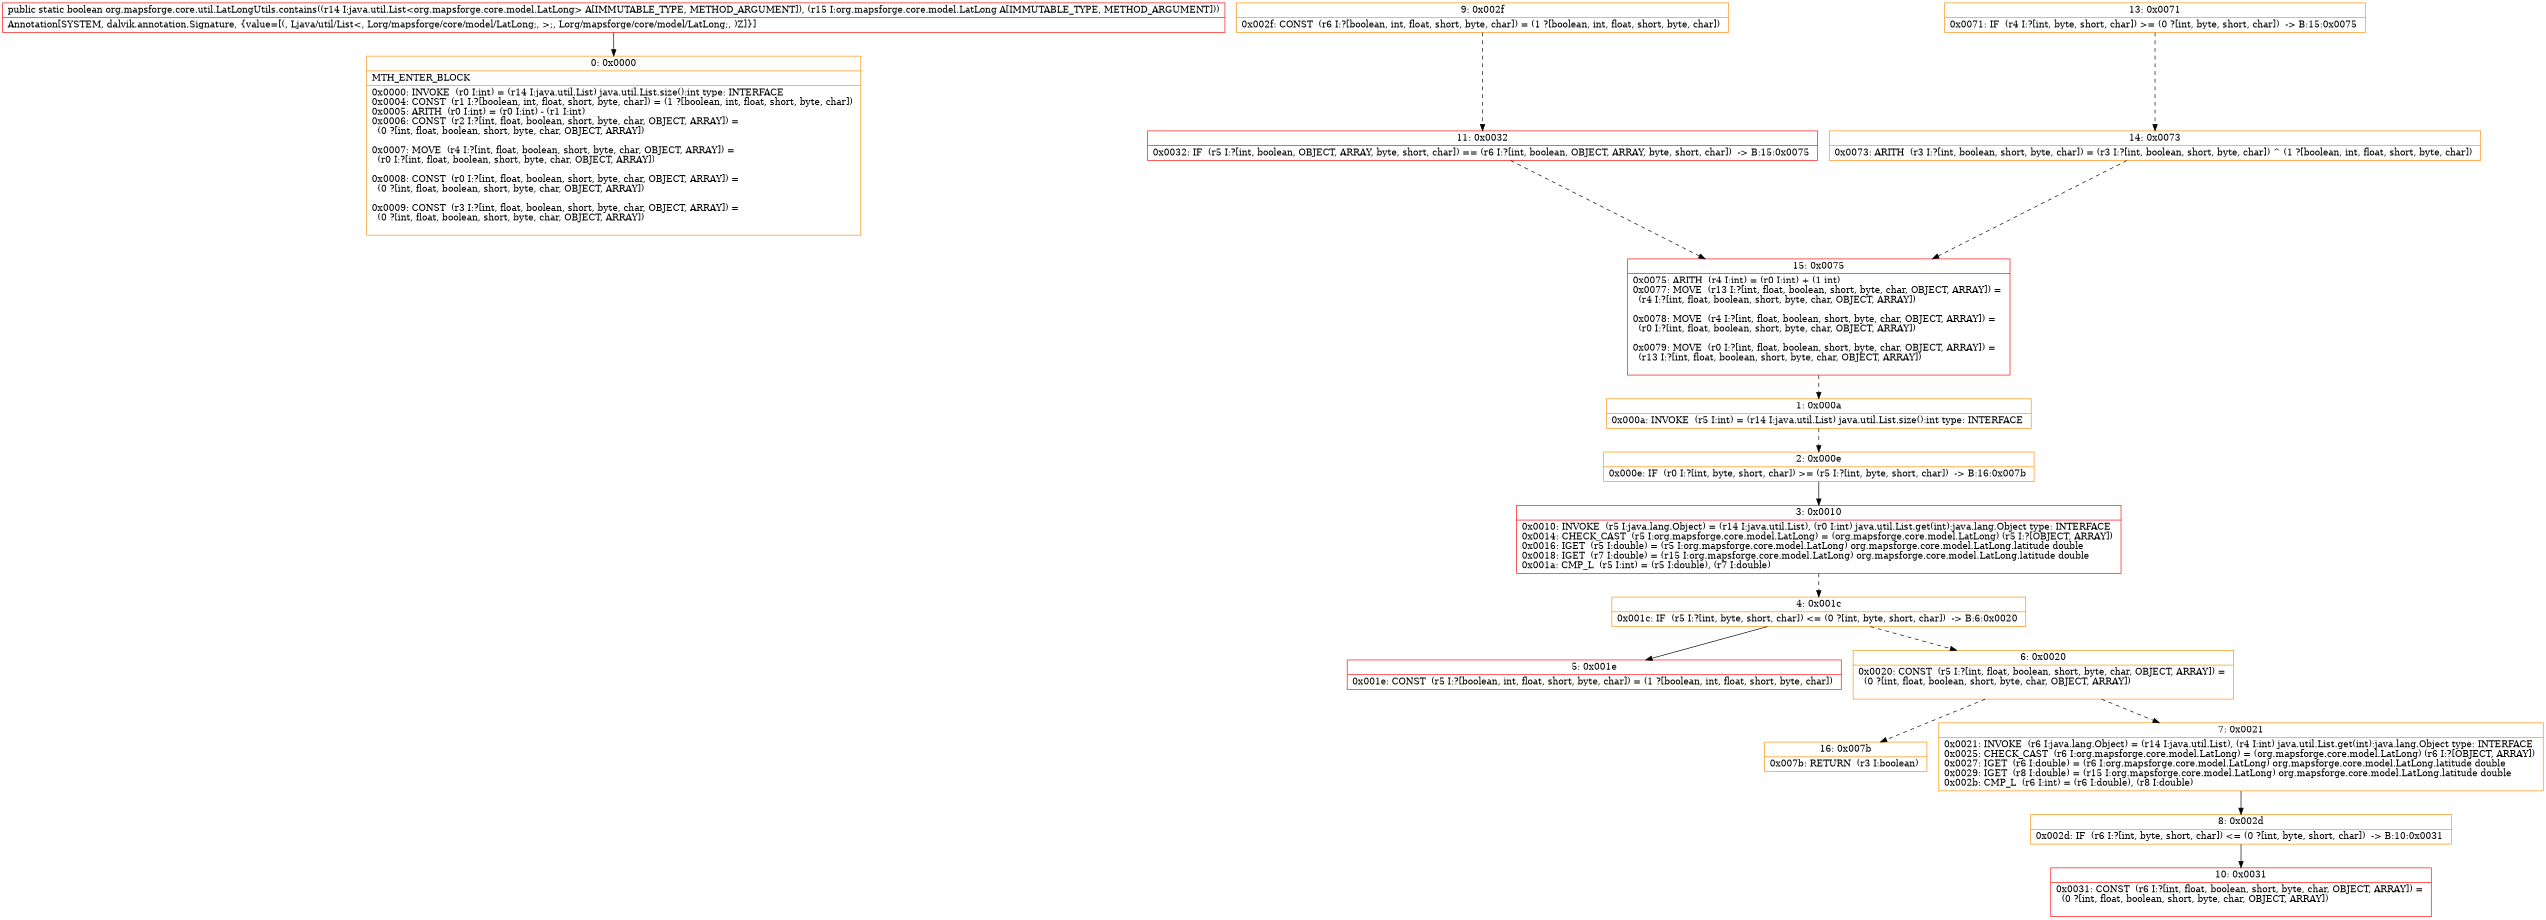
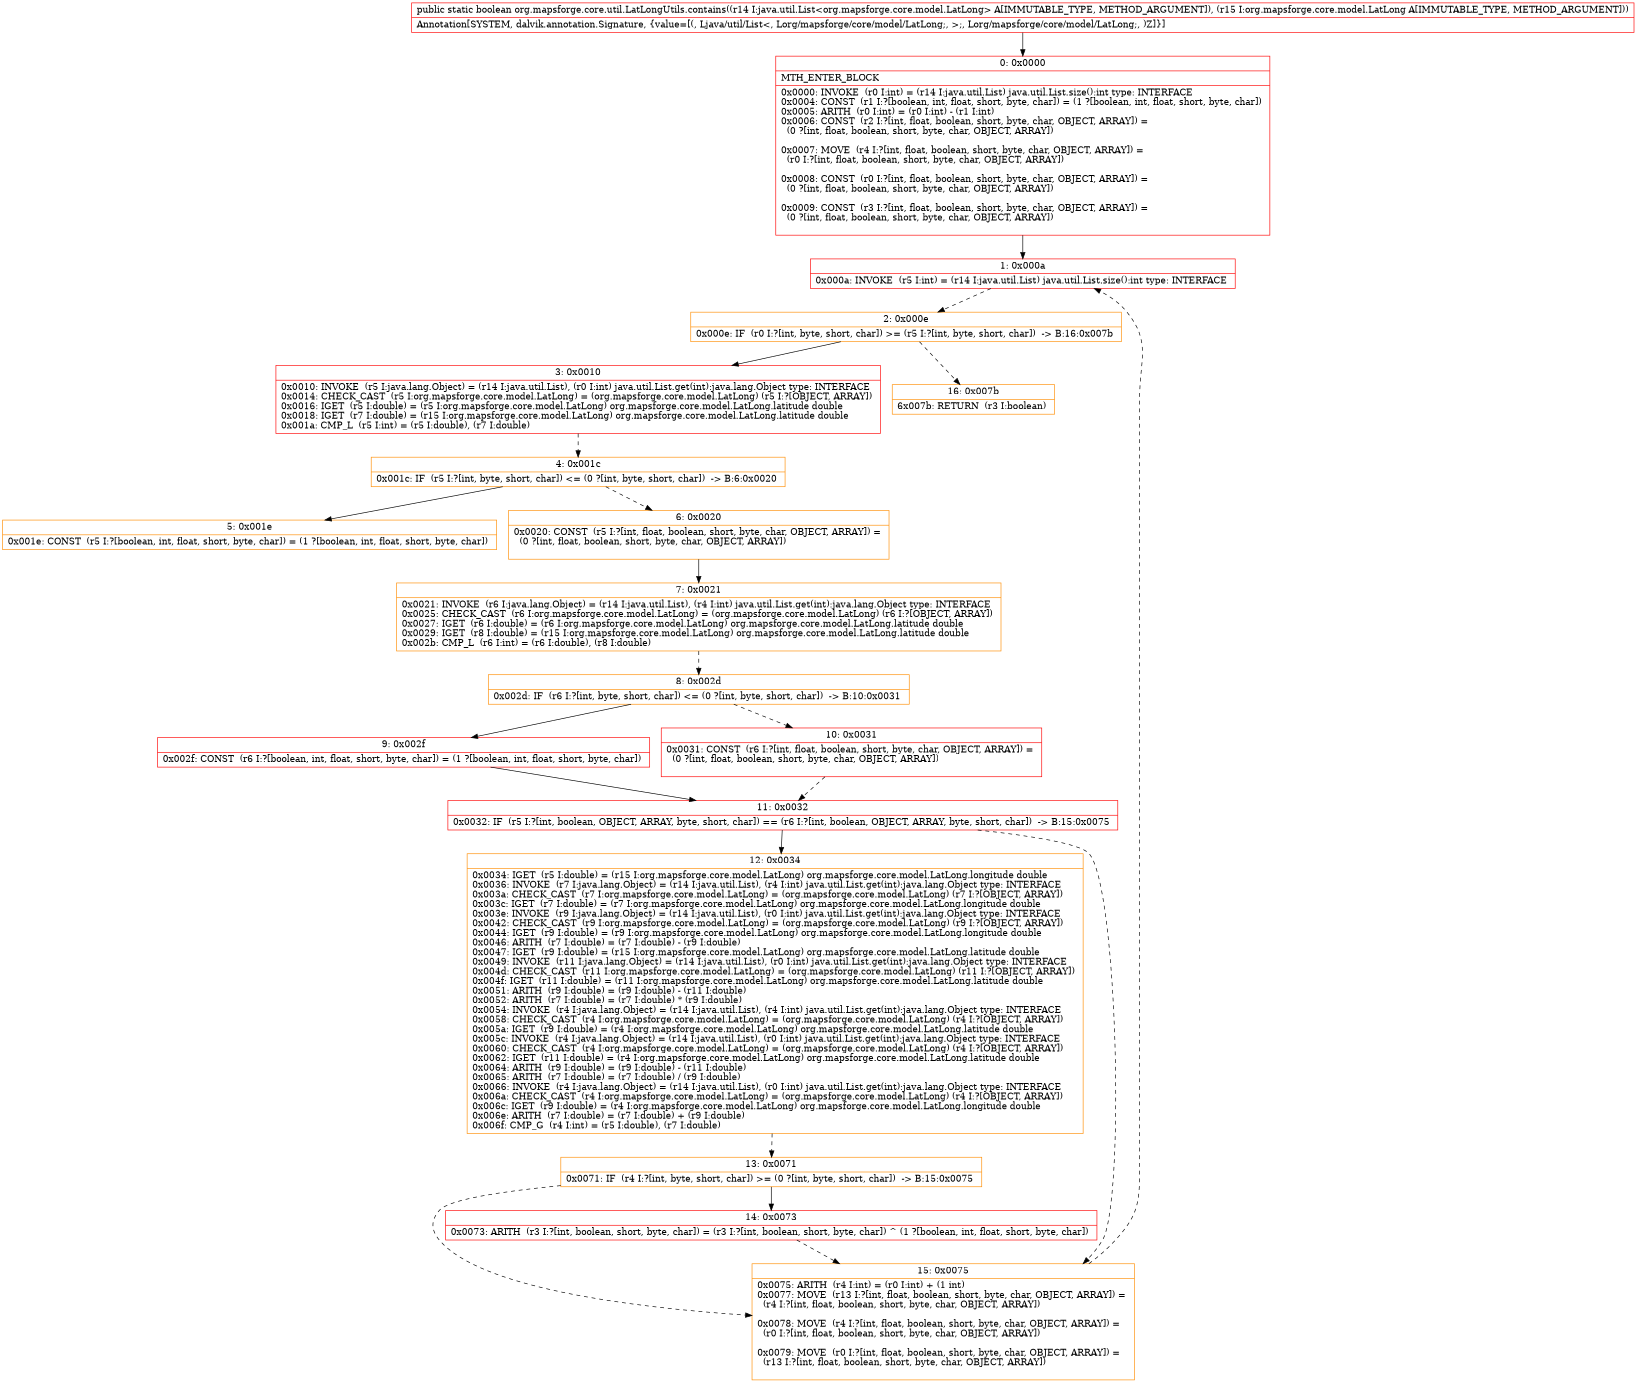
(1483, 18) -> (404, 752)
(1483, 78) -> (590, 783)
(2155, 78) -> (771, 1195)
(614, 146) -> (1023, 146)
(2155, 146) -> (771, 1225)
none -> (1023, 244)
(1819, 317) -> (943, 1322)
(1819, 414) -> (1023, 274)
(1594, 675) -> (250, 535)
(2127, 710) -> (699, 568)
(1936, 719) -> (937, 361)
none -> (554, 720)
(1846, 764) -> (973, 406)
none -> (814, 786)
(2241, 800) -> (699, 660)
(2241, 853) -> (760, 715)
none -> (775, 994)
none -> (510, 1278)
